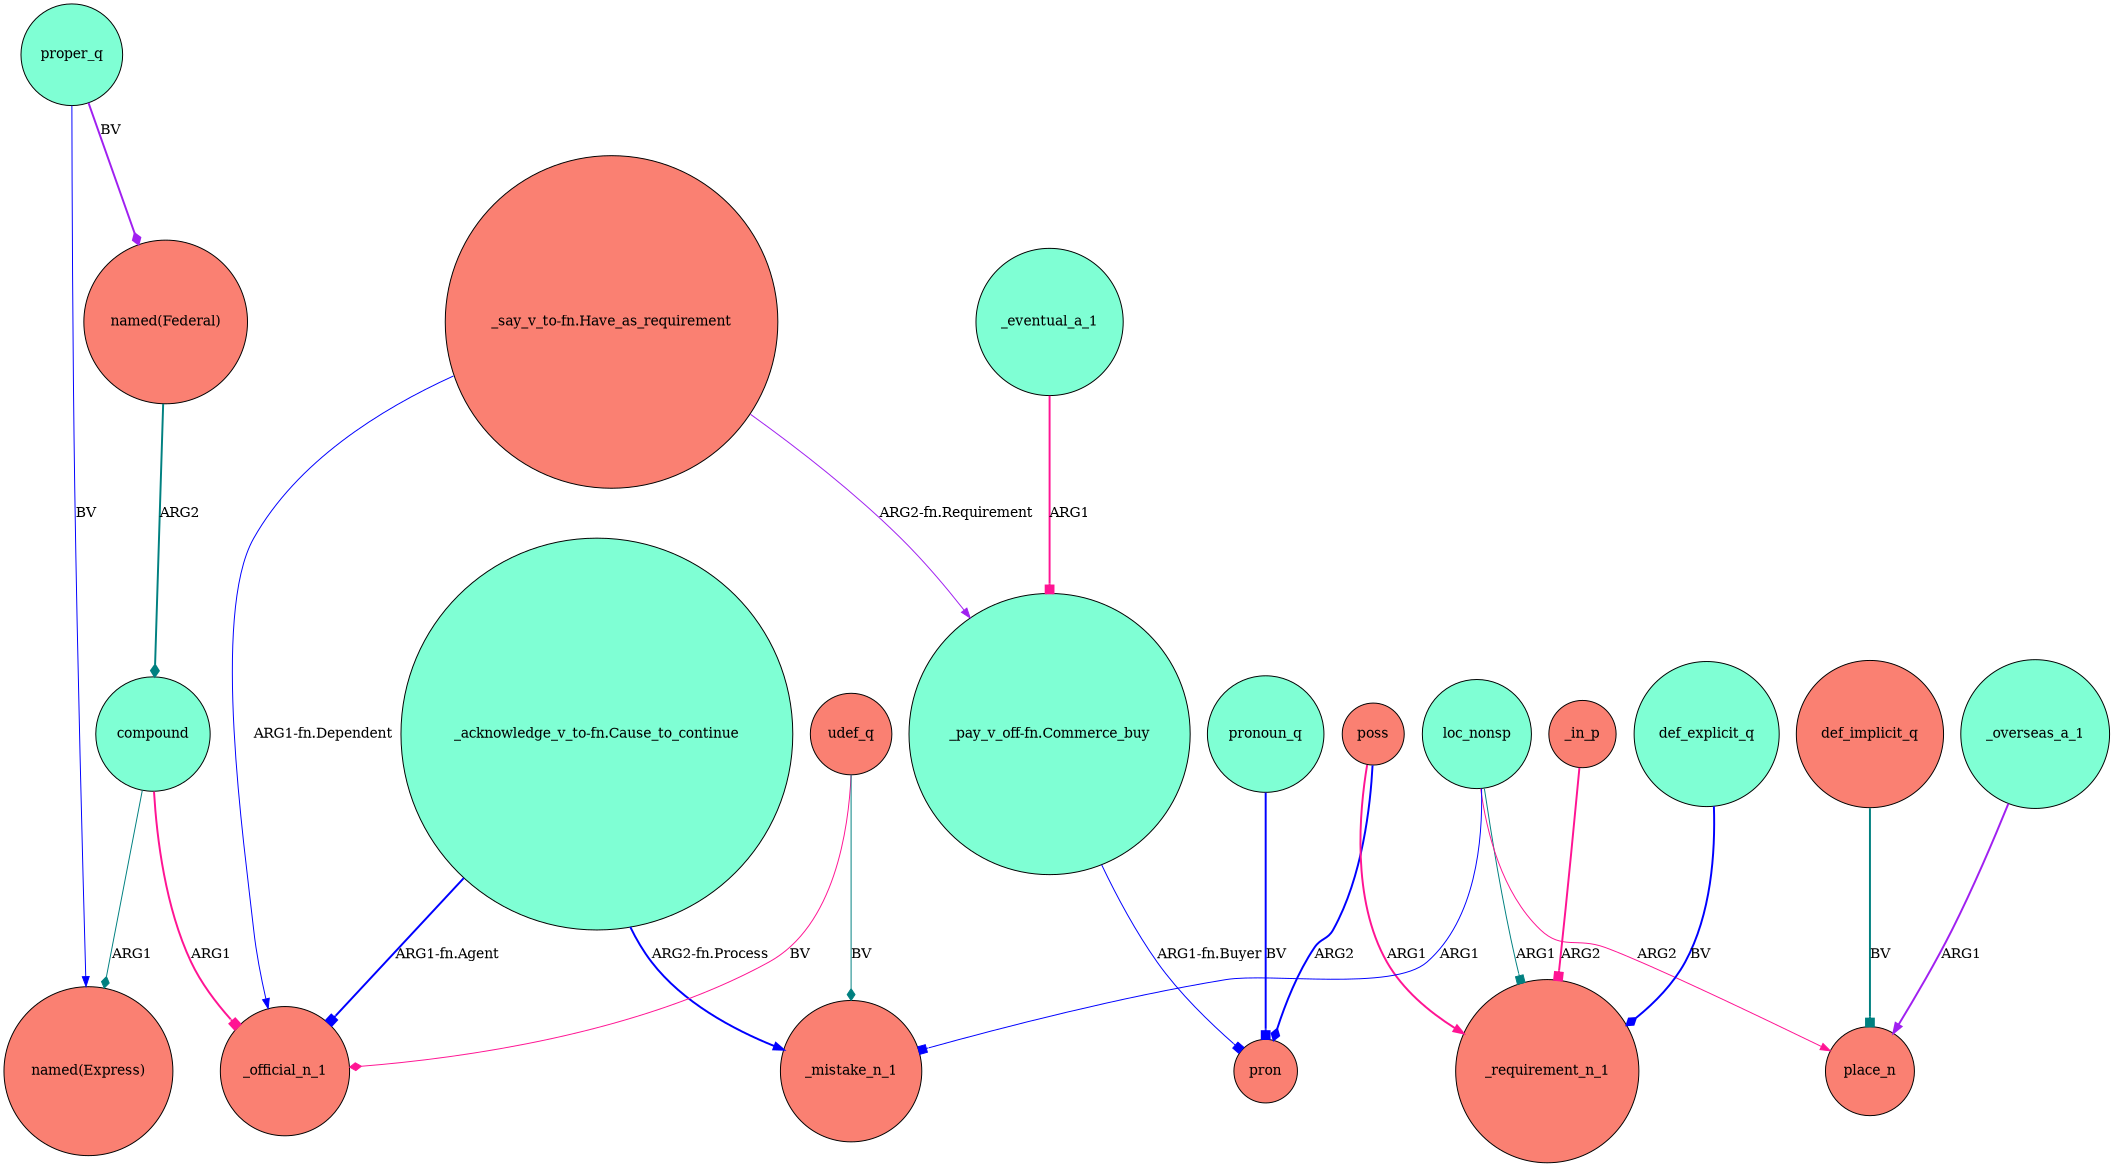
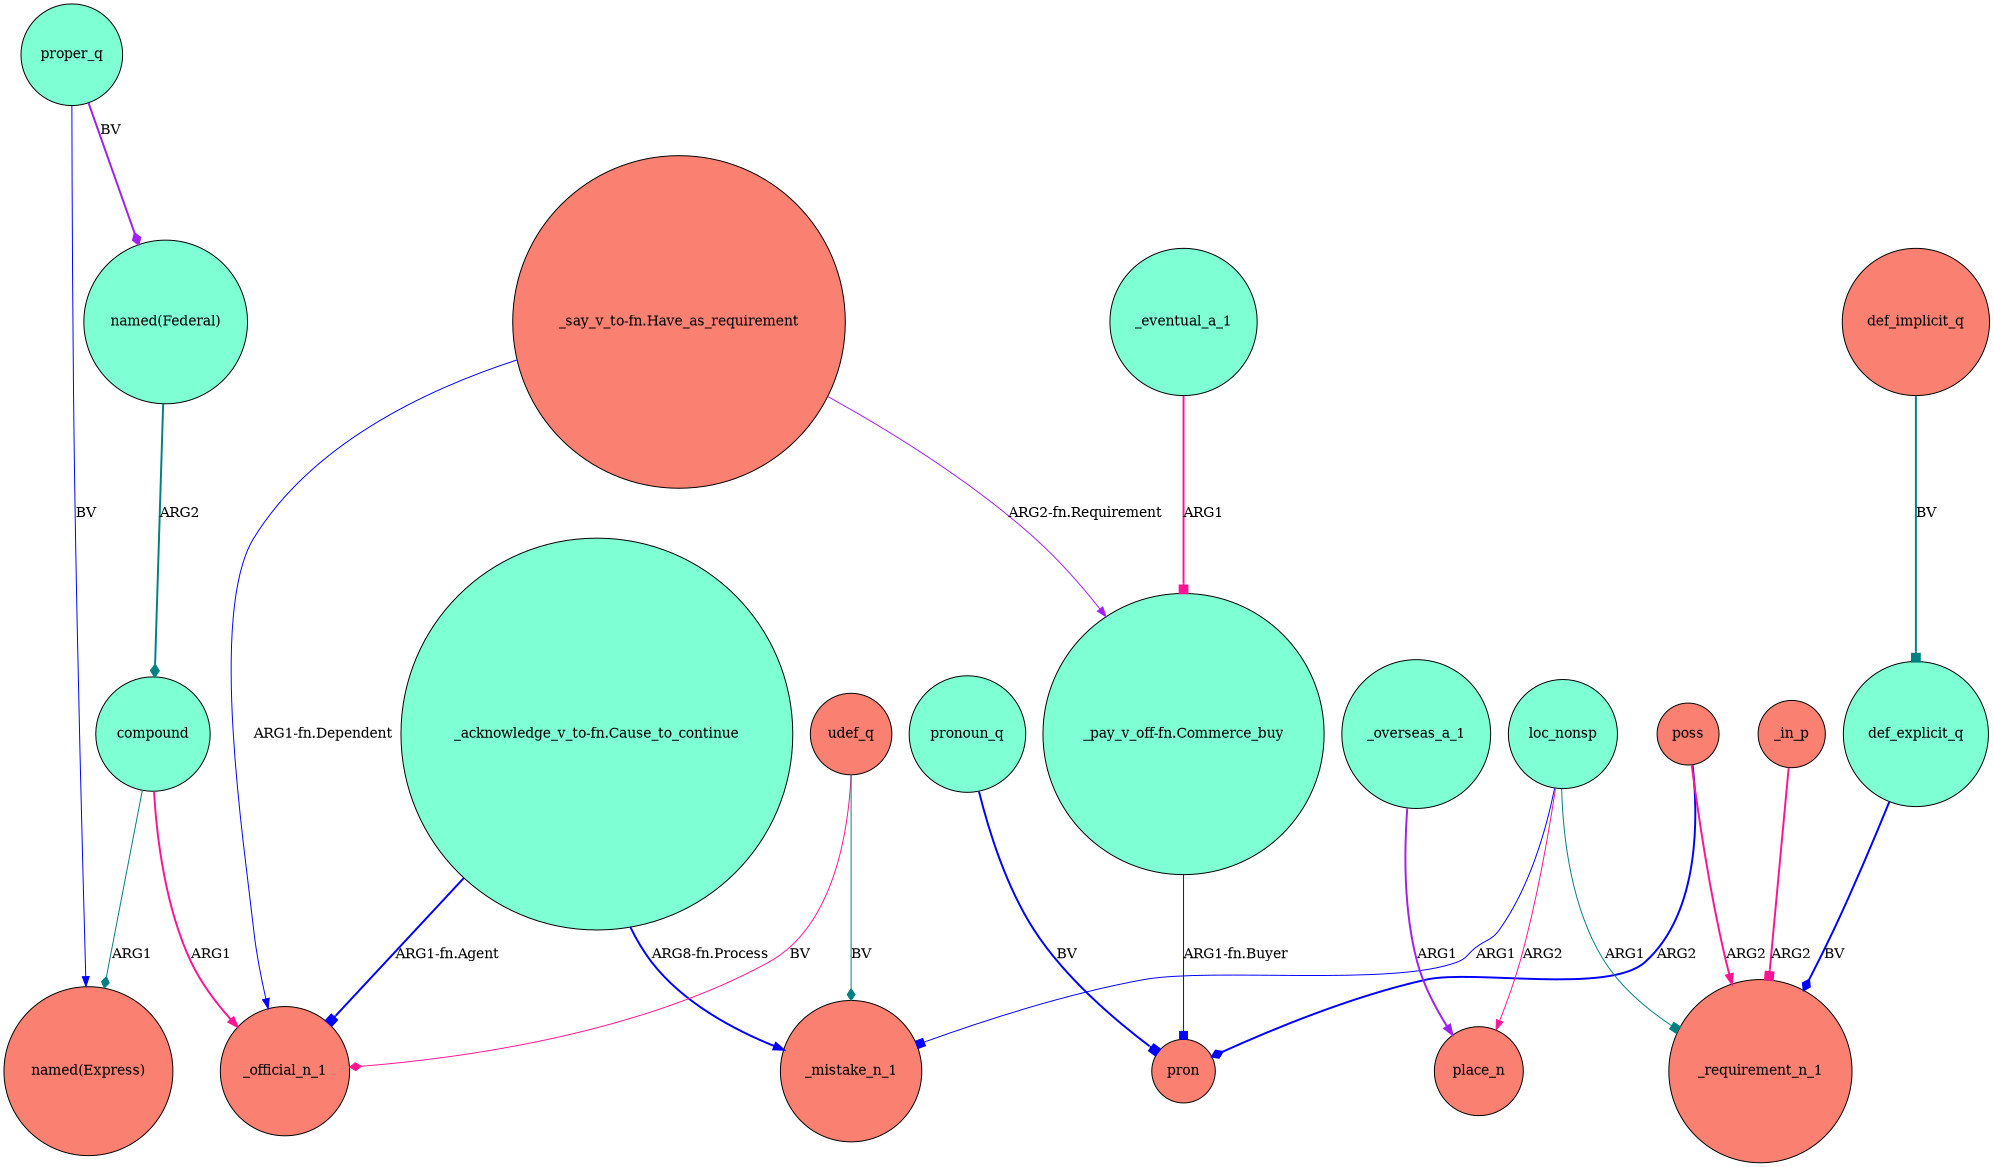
(166, 322) -> (166, 322)
(1870, 912) -> (1916, 524)
(173, 913) -> (173, 913)
(710, 955) -> (710, 955)
(1407, 955) -> (1746, 955)
